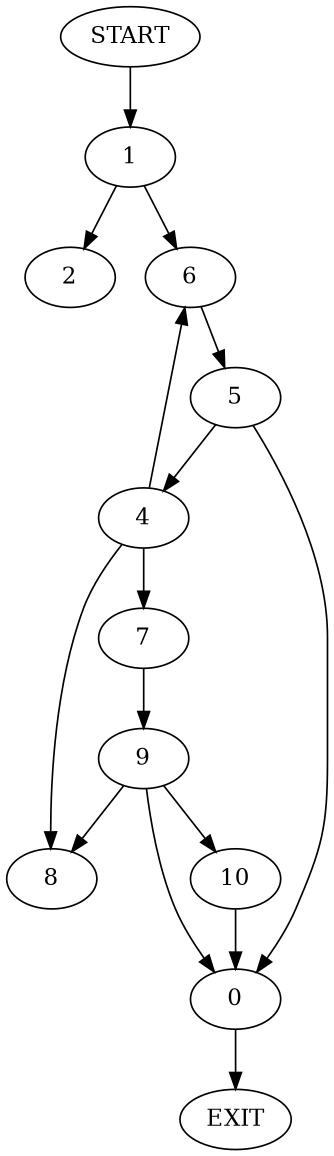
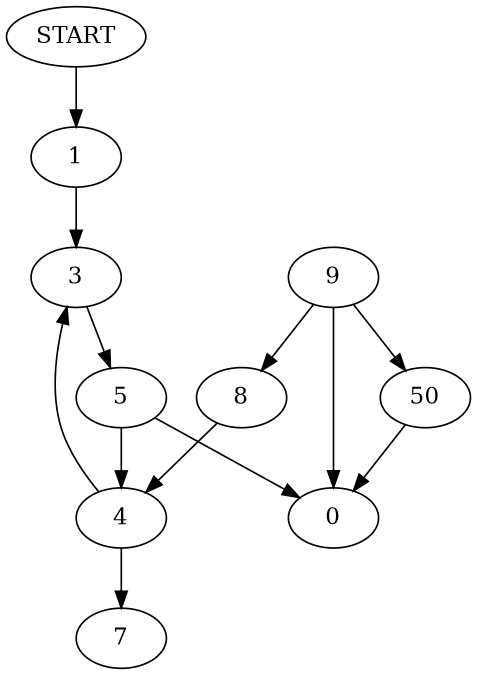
(70, 277) -> none
(190, 277) -> (76, 277)
(64, 682) -> (188, 452)
(144, 690) -> none
(236, 879) -> (425, 398)
(236, 1119) -> none
